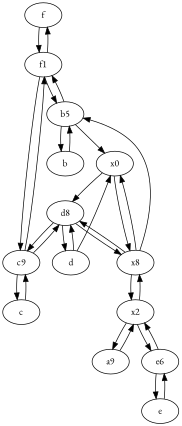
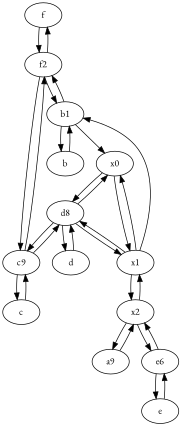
(43, 65) -> (43, 65)
(65, 114) -> (65, 114)
(94, 217) -> (91, 192)
(135, 263) -> (135, 263)
